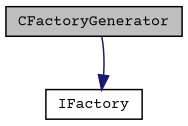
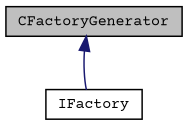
(104, 56) -> (84, 71)
